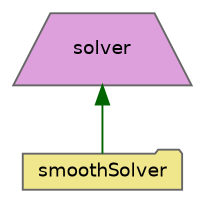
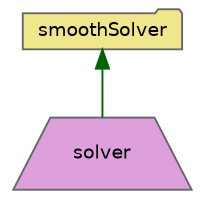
(102, 129) -> (102, 93)
